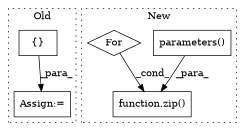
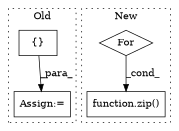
(192, 43) -> none
